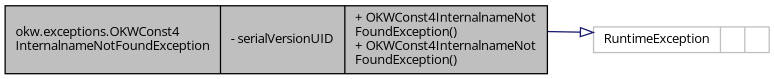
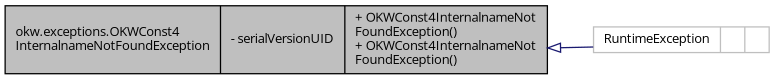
(564, 32) -> (577, 47)
